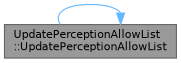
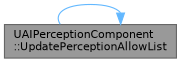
(90, 41) -> (90, 41)
